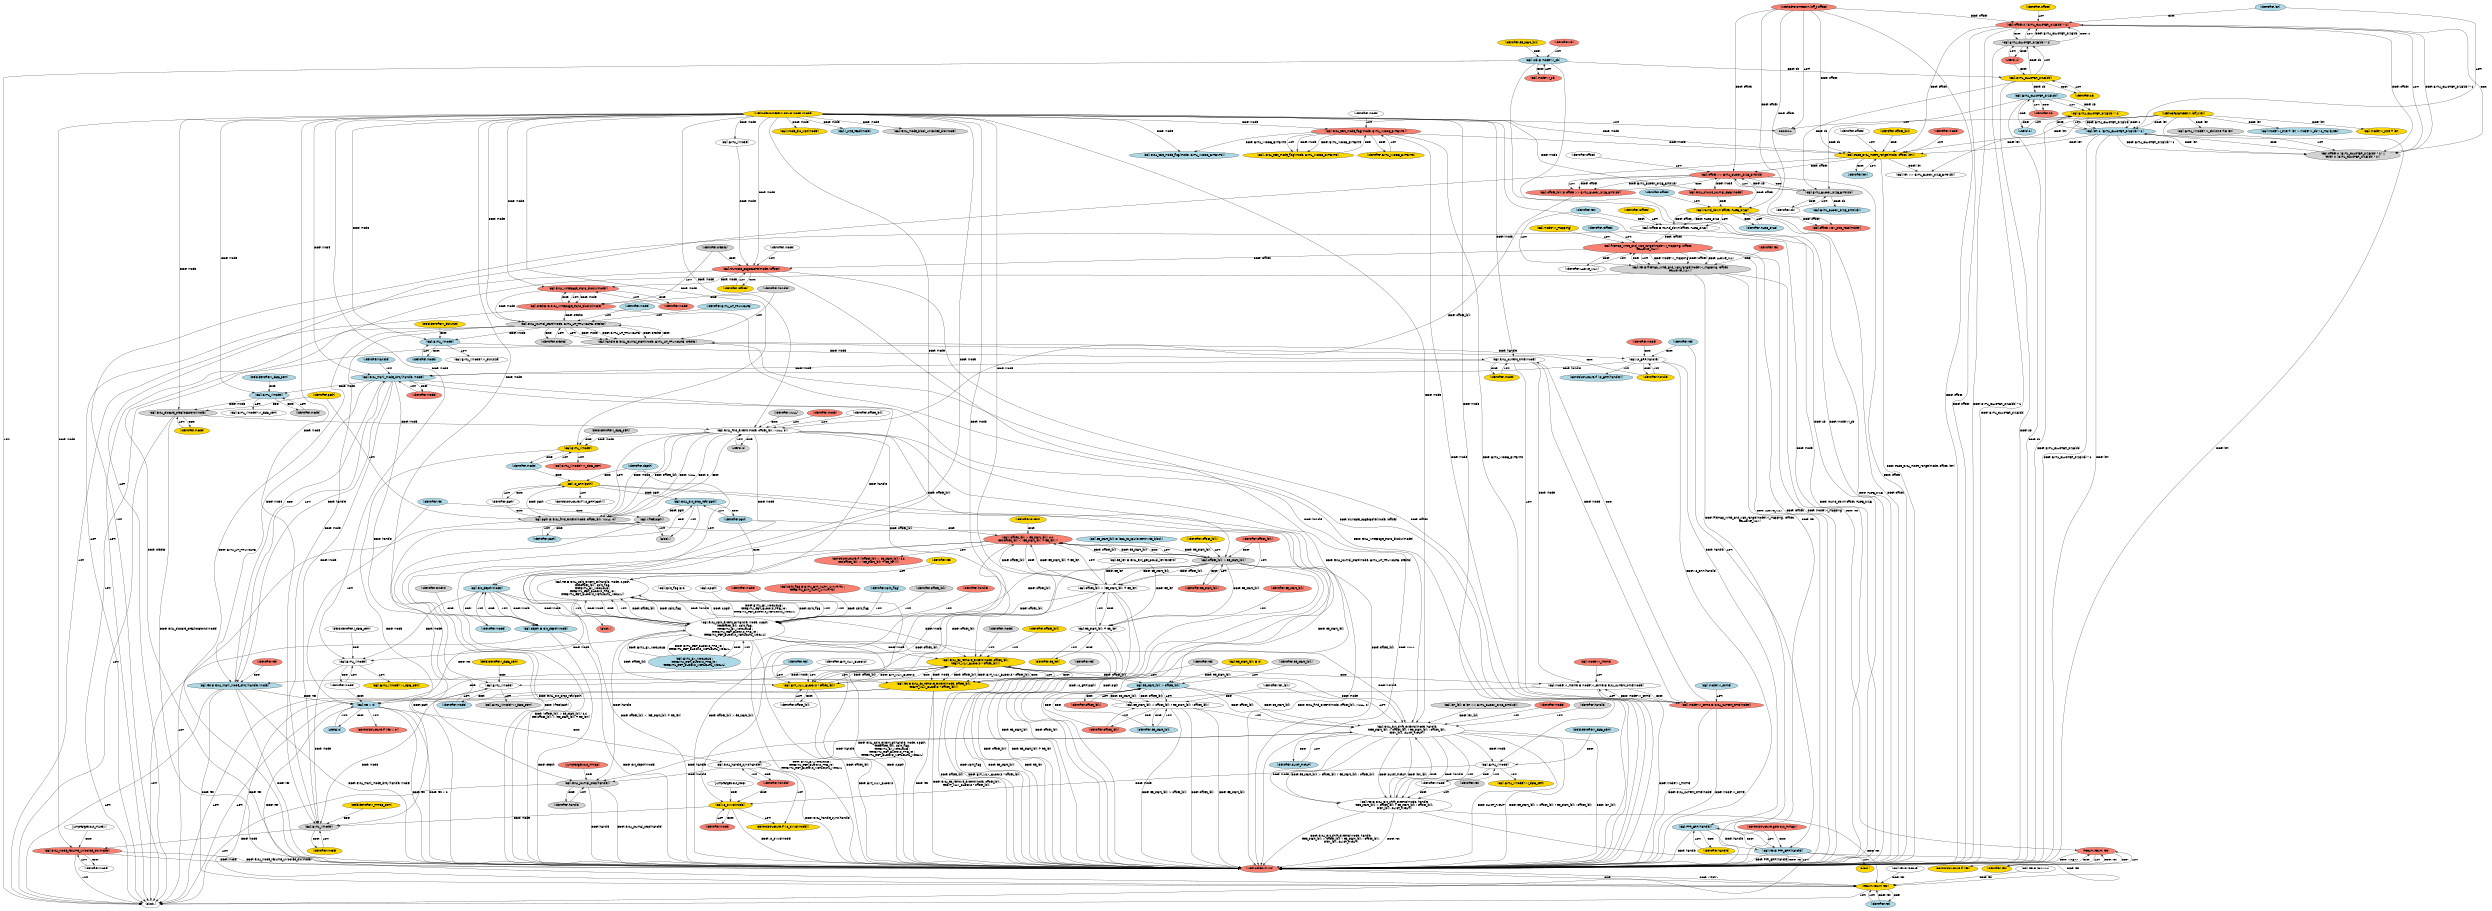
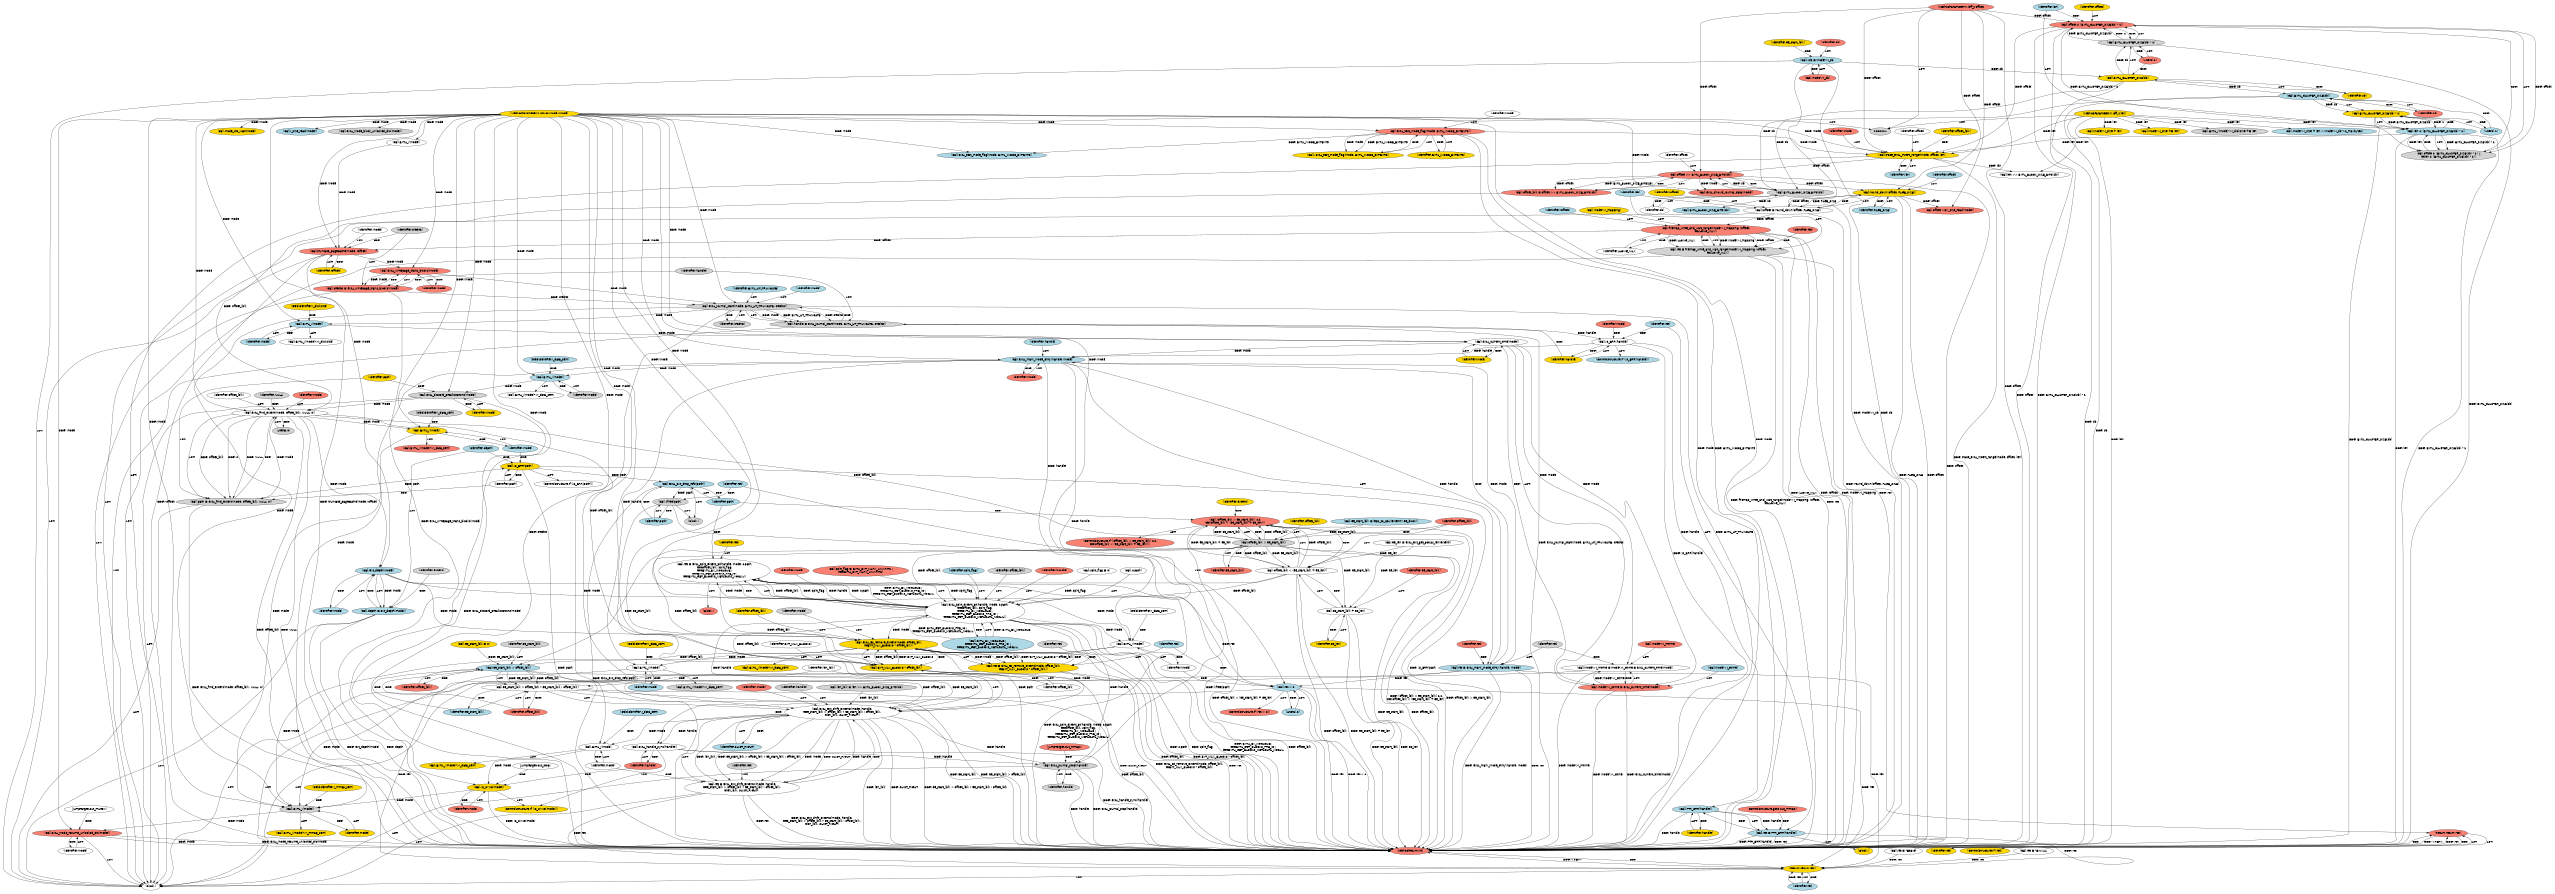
none -> (2160, 131)
(1719, 201) -> (1839, 202)
(876, 784) -> (1133, 766)
none -> (301, 833)
